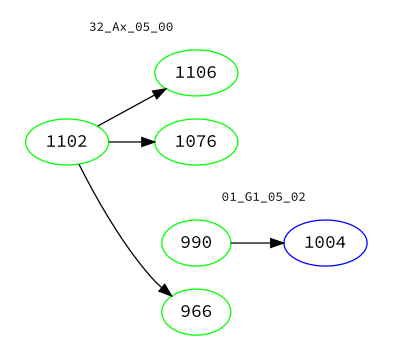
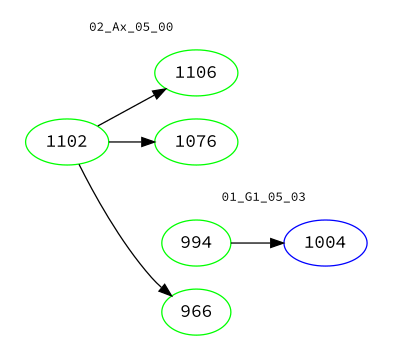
(132, 28) -> (132, 28)
(264, 198) -> (264, 198)
(196, 243) -> (196, 243)
